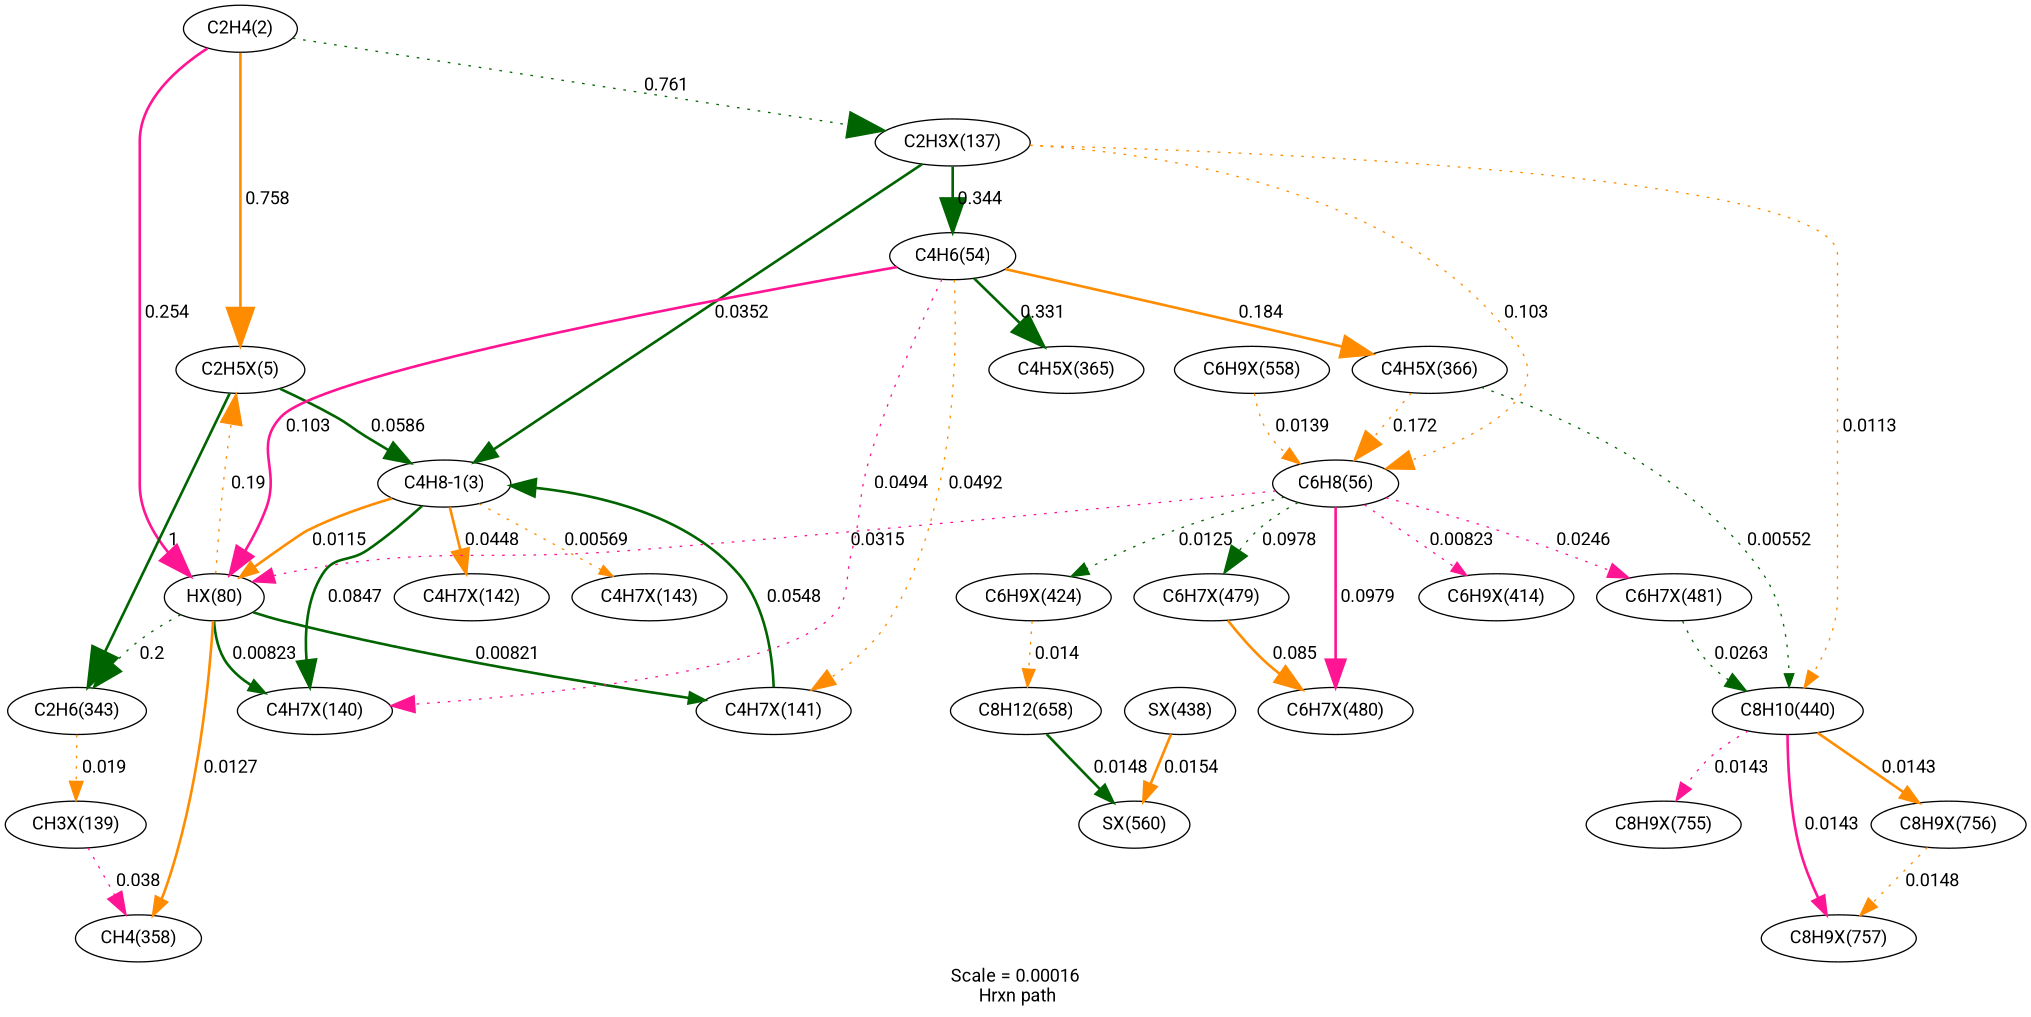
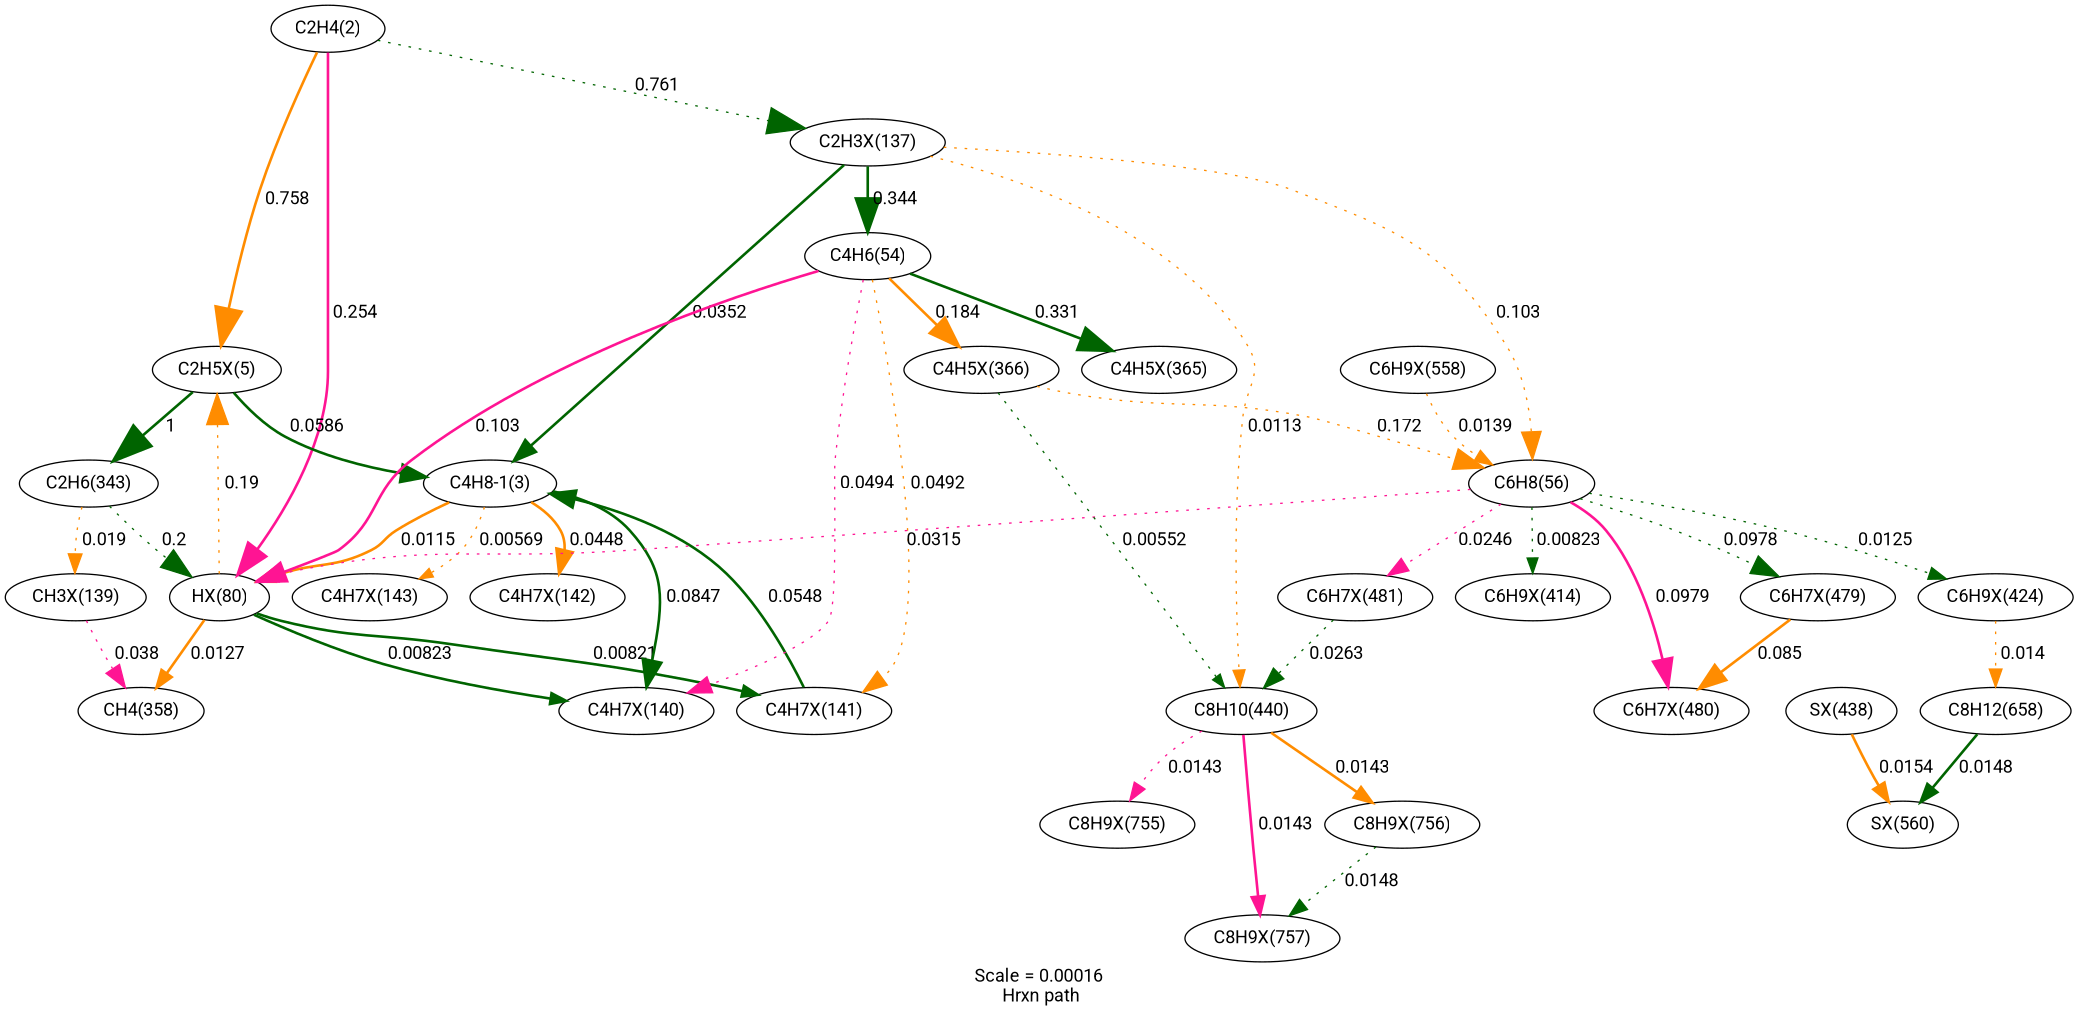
(1409, 536) -> (1532, 533)
(145, 636) -> (137, 533)
(1900, 875) -> (1340, 876)
